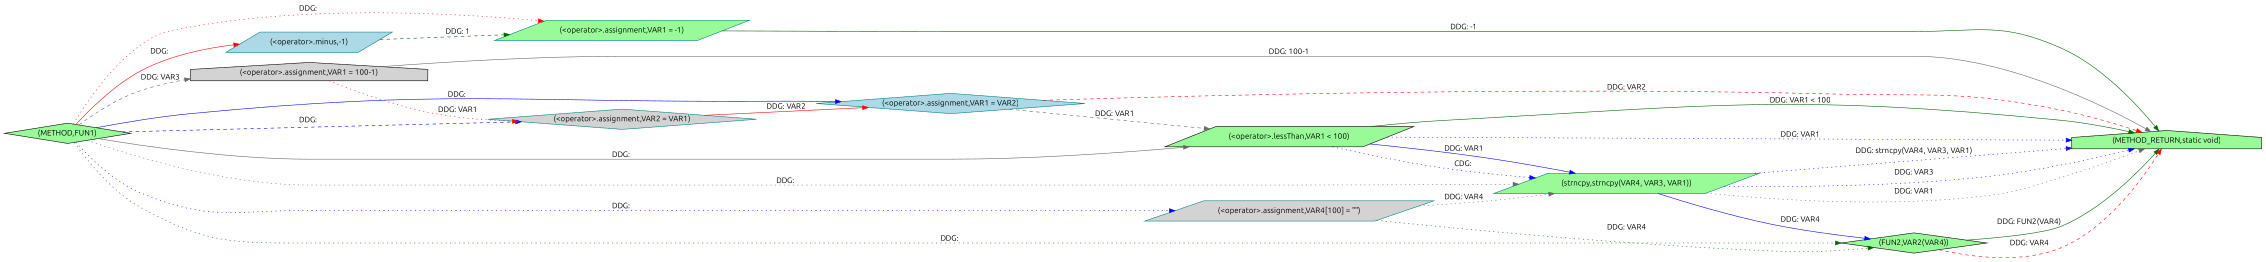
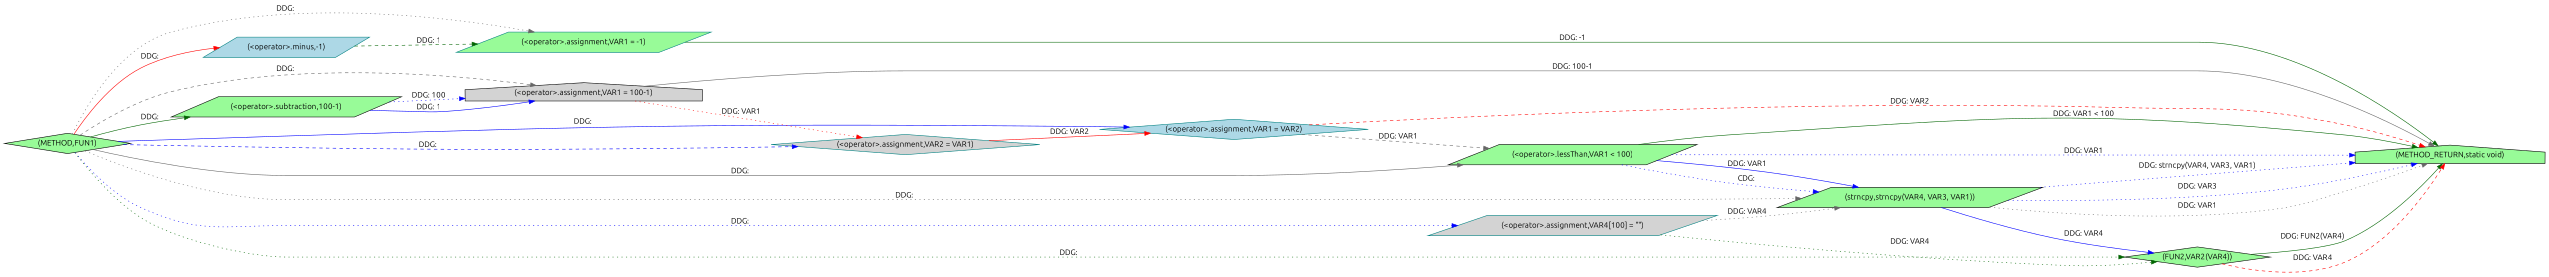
(285, 16) -> (277, 15)
(160, 77) -> (286, 69)
none -> (286, 107)
(1627, 183) -> (1910, 197)
